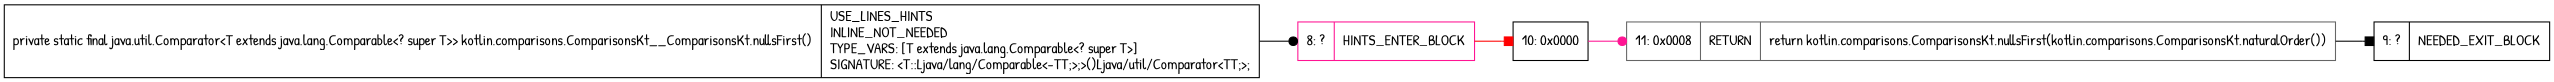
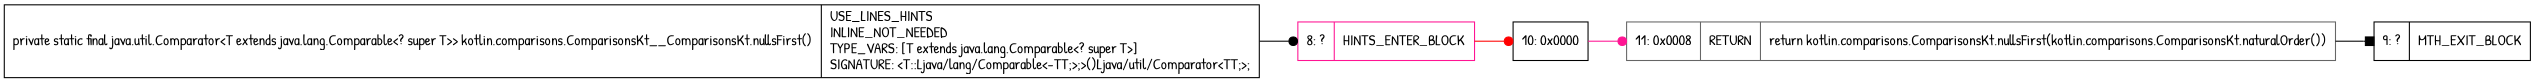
(1488, 41) -> (1489, 41)
(2480, 41) -> (2470, 41)
